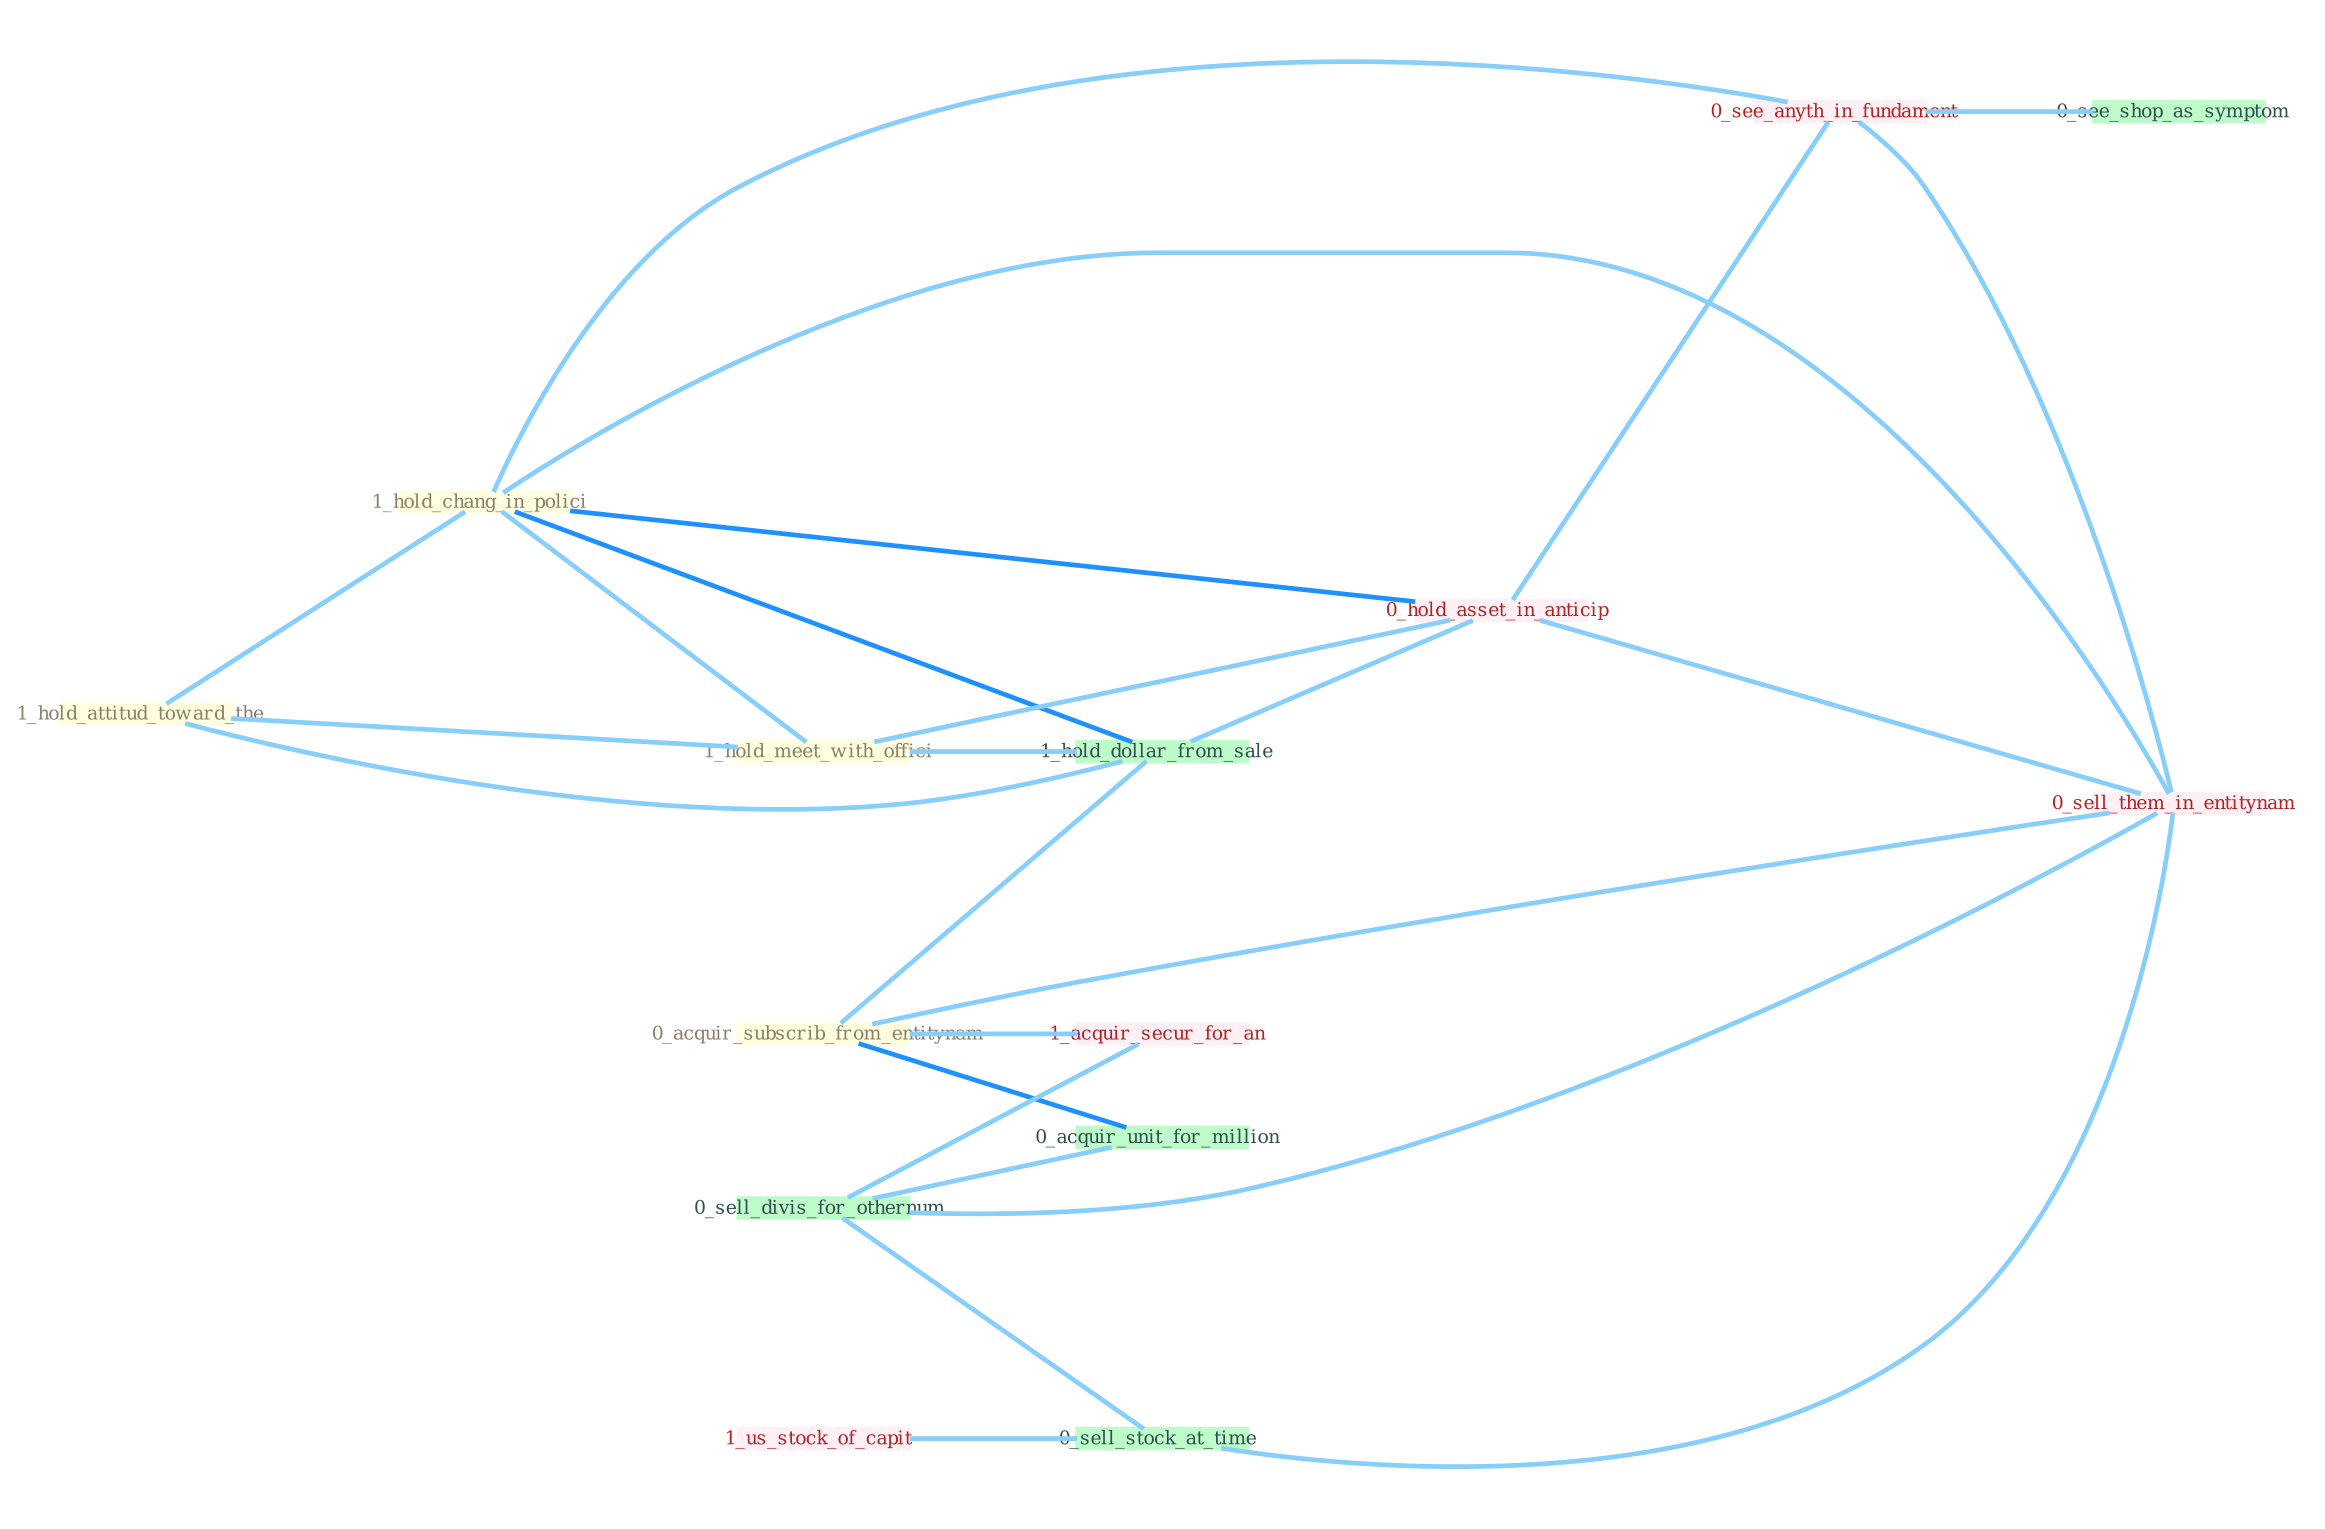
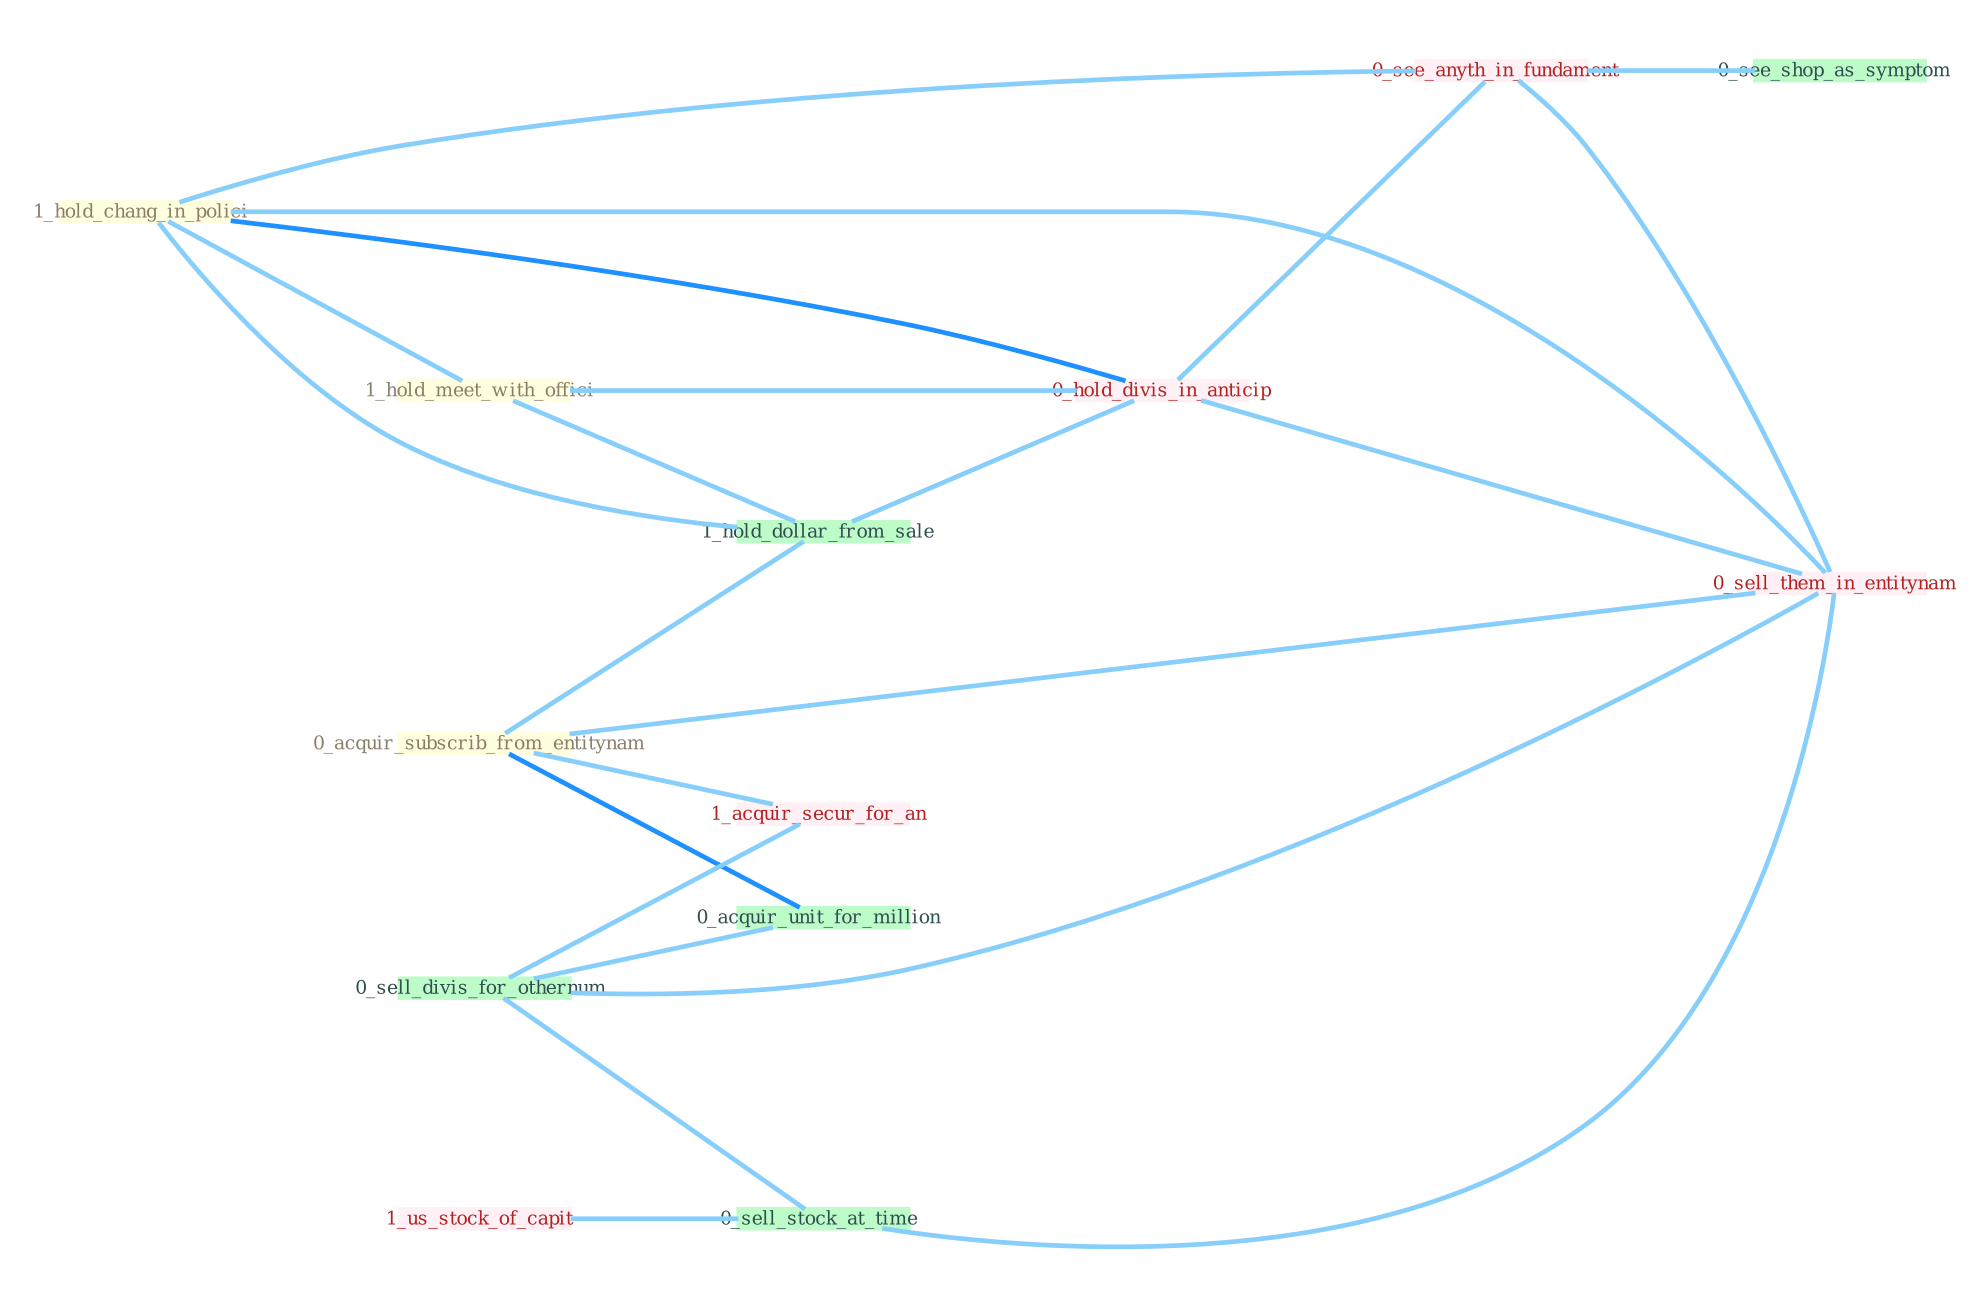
(1501, 610) -> (1162, 391)
(823, 627) -> (410, 447)
(146, 714) -> none
